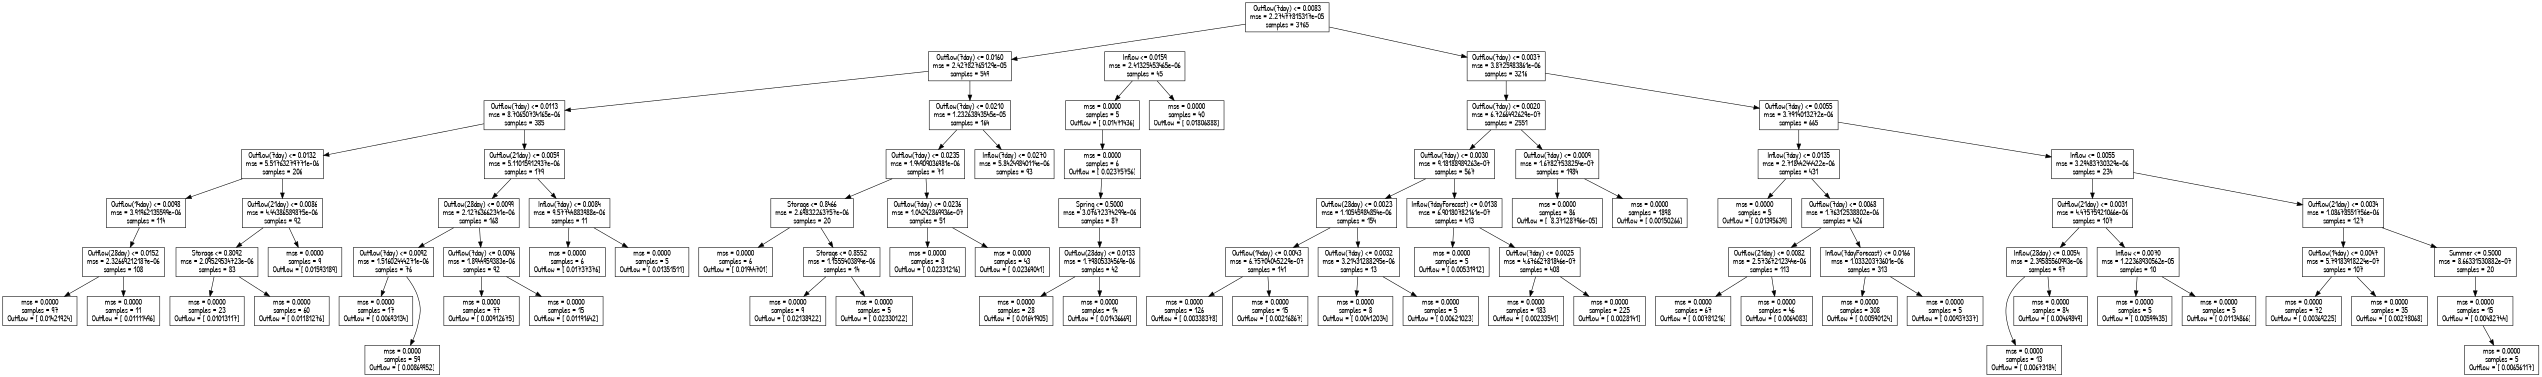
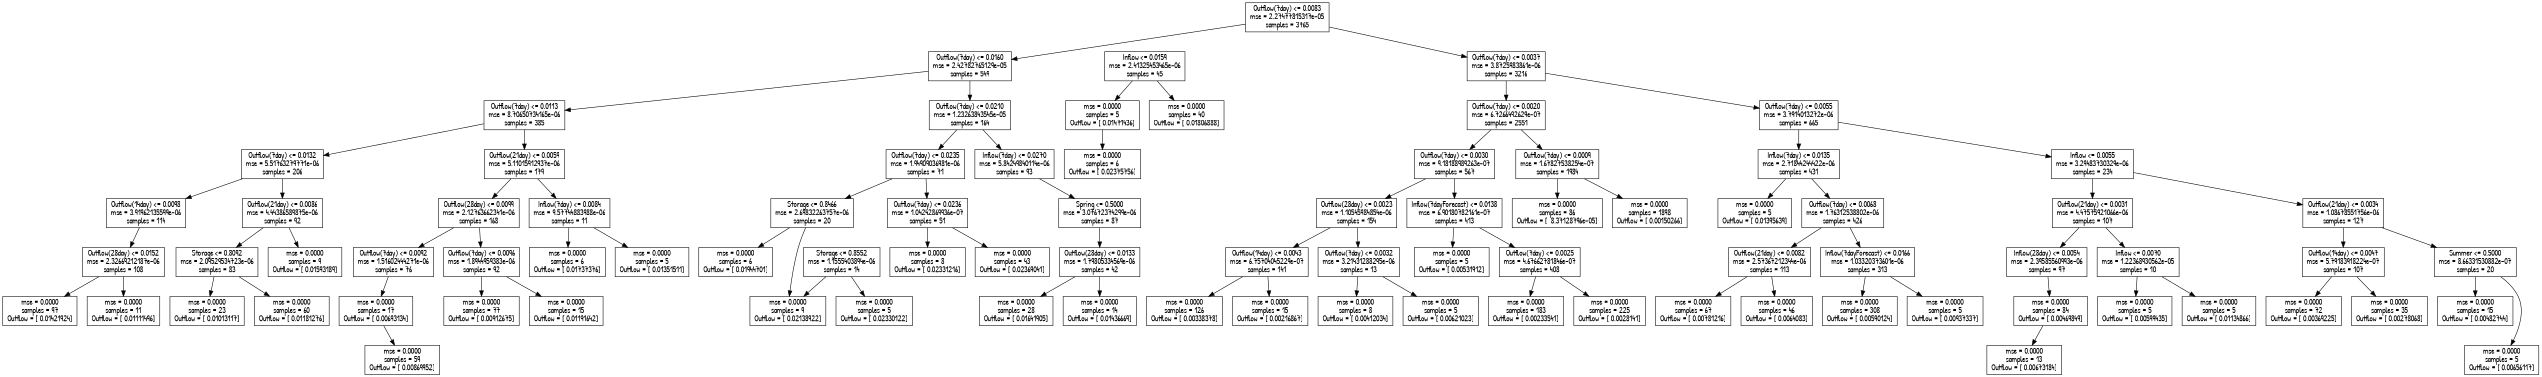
(1101, 186) -> (1055, 187)
(825, 235) -> (796, 259)
(2006, 306) -> (2039, 333)
(420, 307) -> (388, 333)
(2487, 333) -> (2521, 306)
